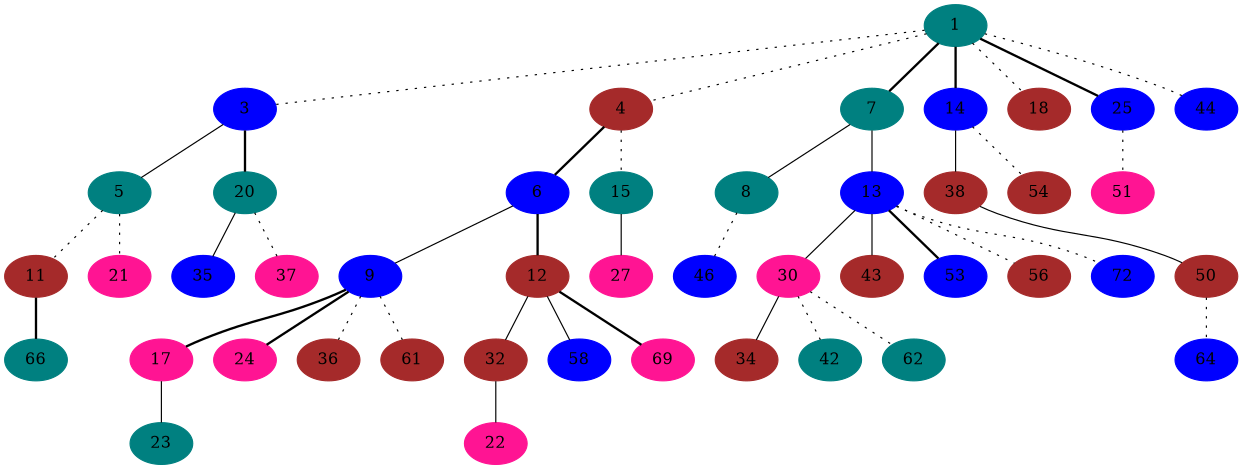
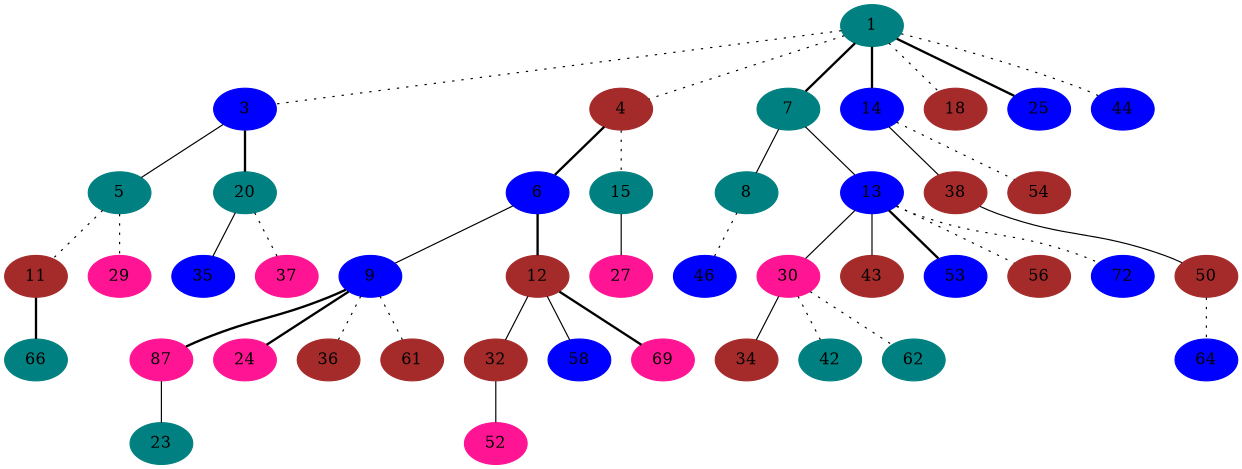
(1123, 193) -> none
(120, 276) -> (120, 276)
(161, 360) -> (161, 360)
(496, 444) -> (496, 444)
